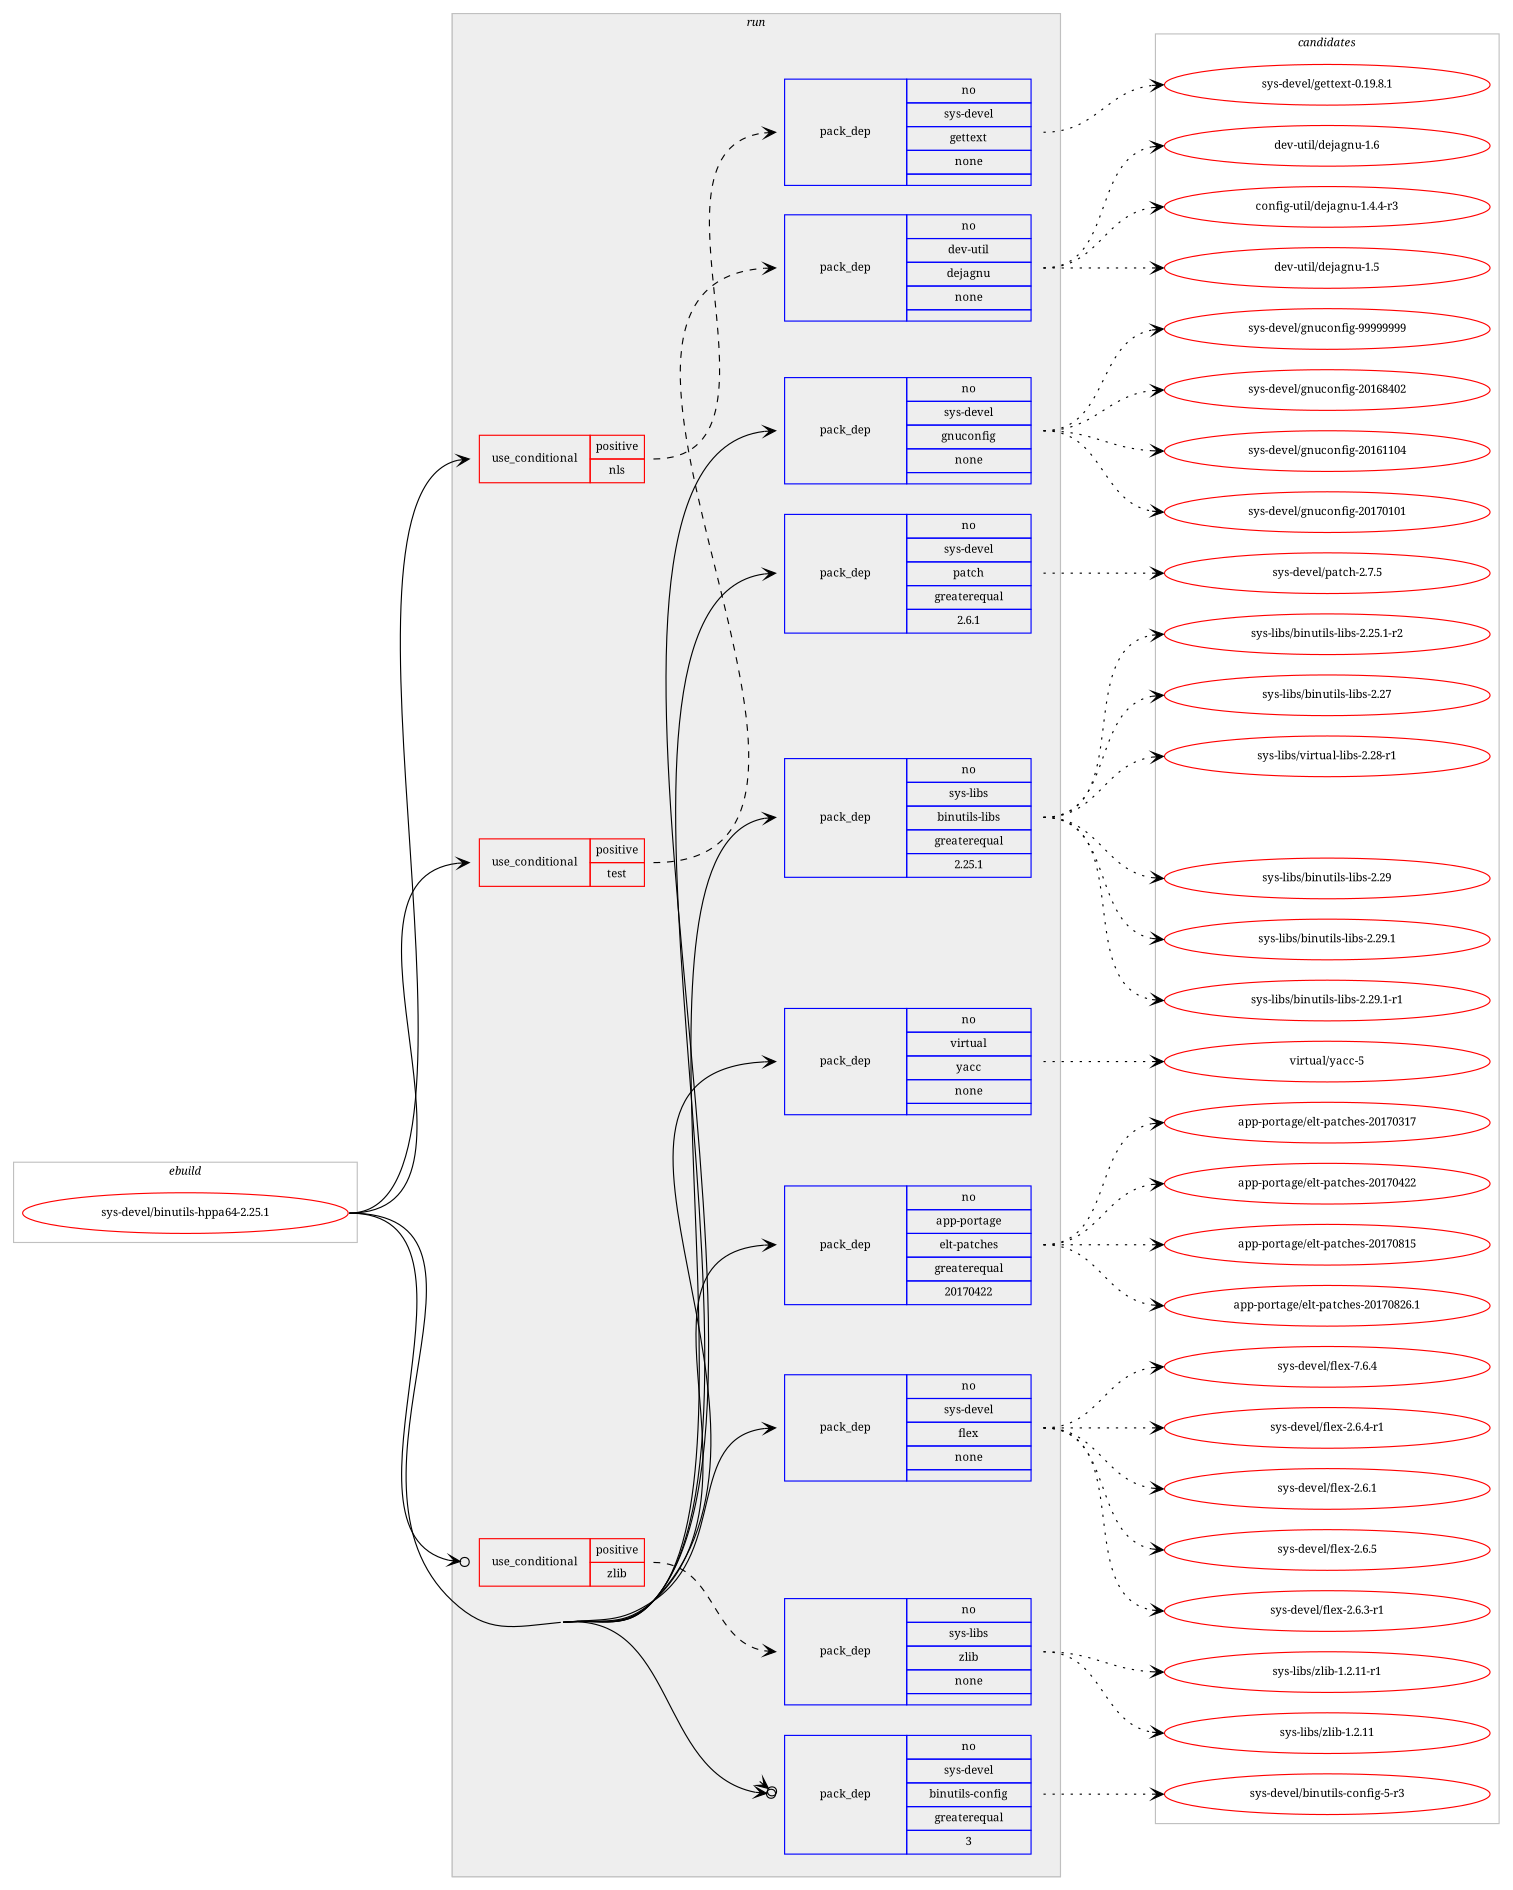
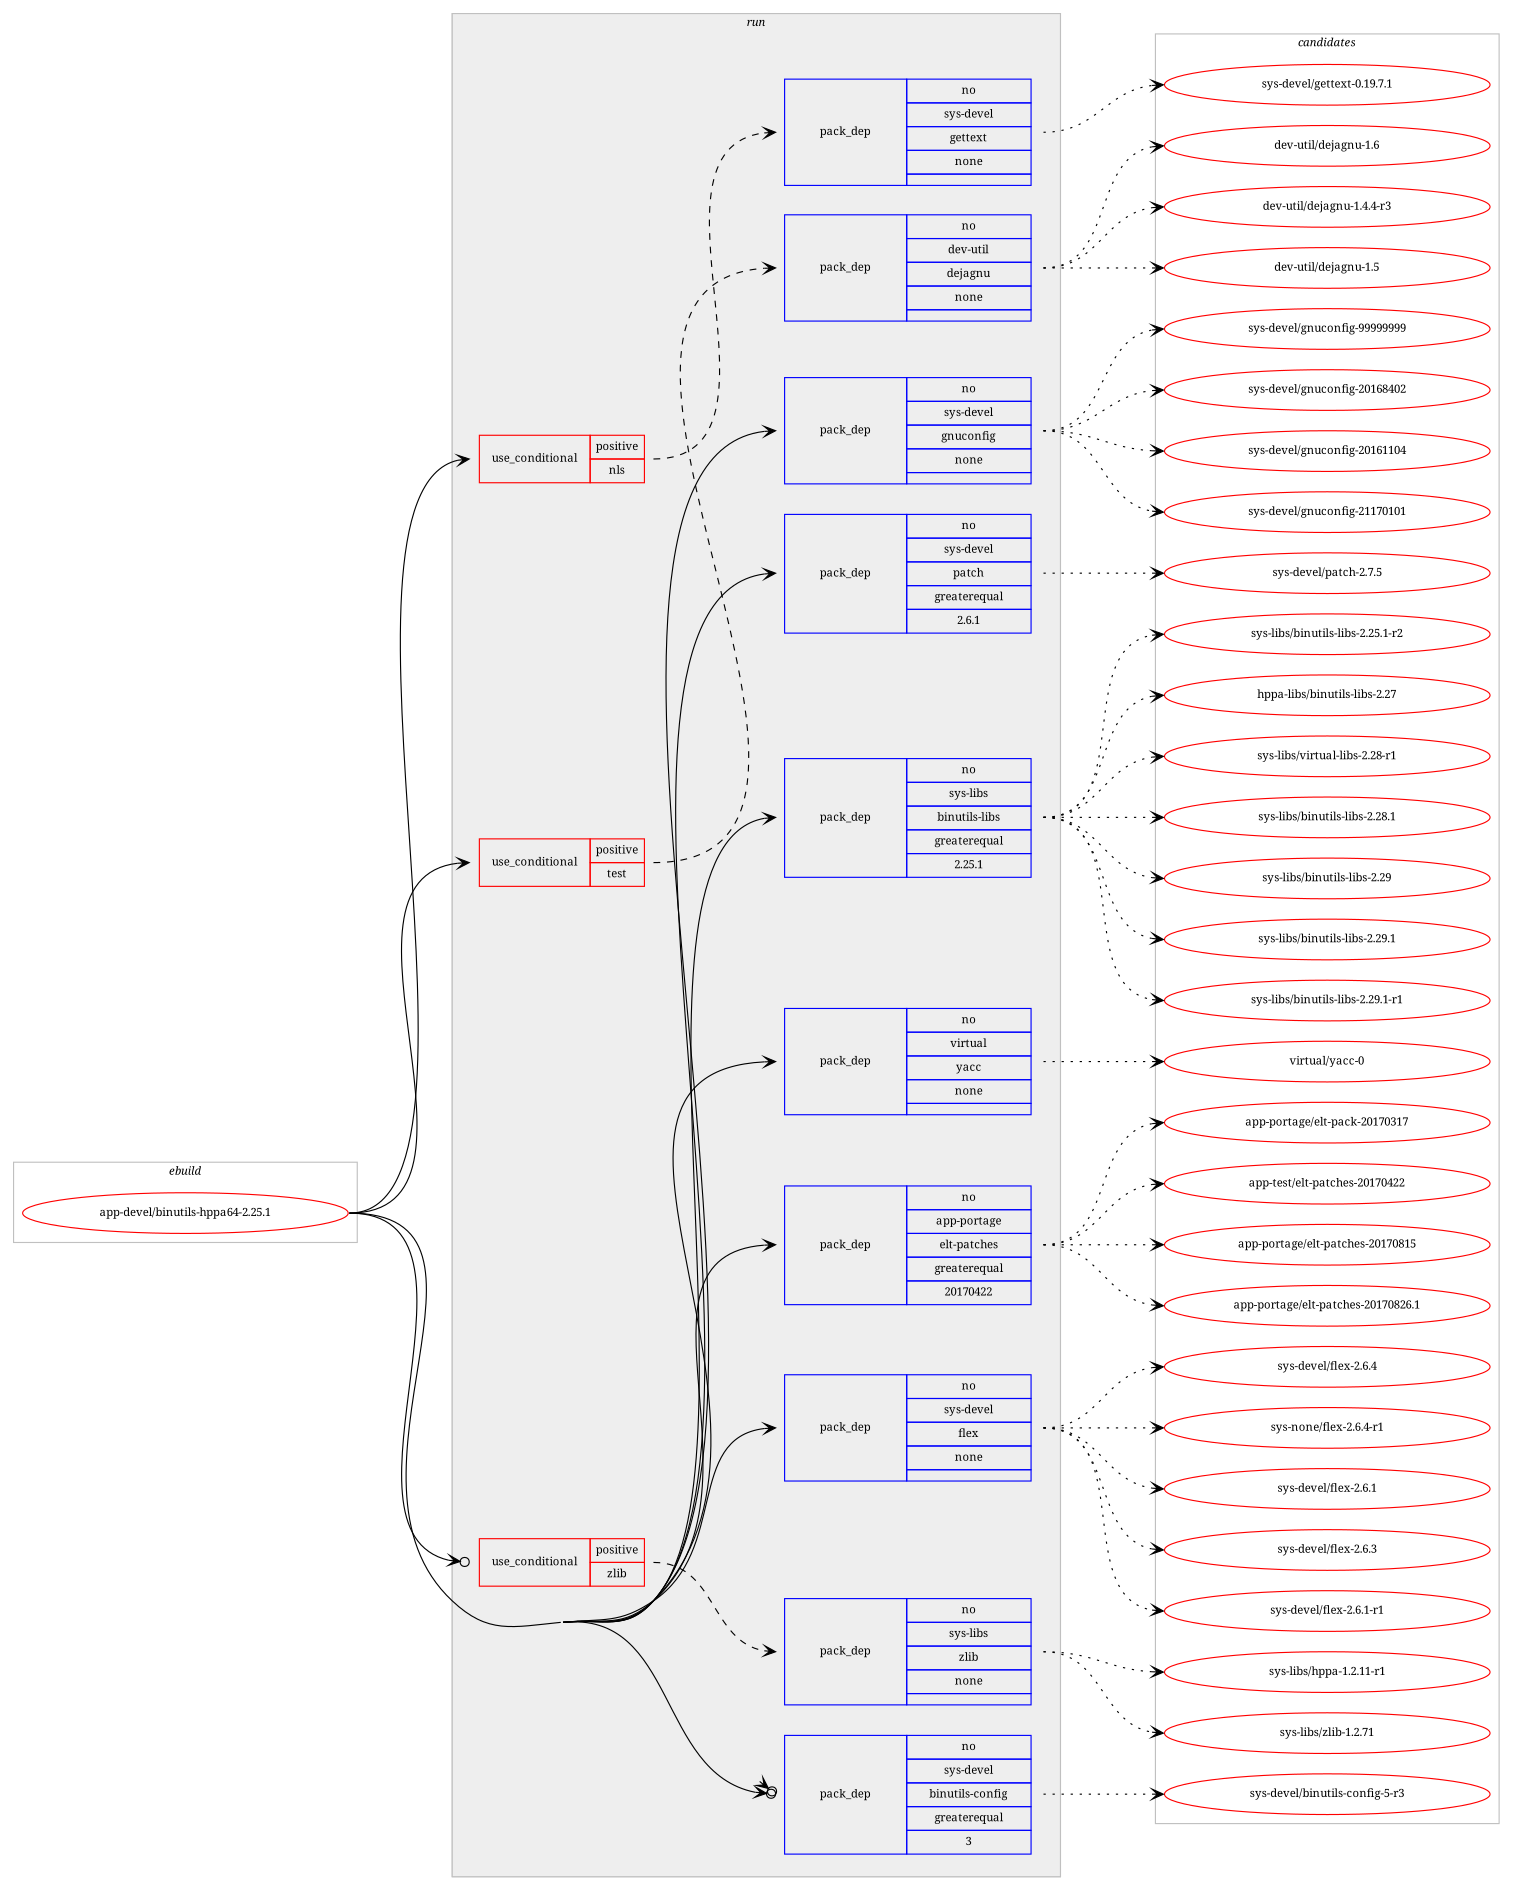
(1327, 85) -> (1327, 85)
(1327, 207) -> (1327, 207)
(1327, 512) -> (1327, 512)
(1327, 695) -> (1327, 695)
none -> (1327, 817)
(1327, 1062) -> (1327, 1062)
(1327, 1123) -> (1327, 1123)
(1327, 1184) -> (1327, 1184)
(185, 1213) -> (185, 1213)
(1327, 1367) -> (1327, 1367)
(1327, 1428) -> (1327, 1428)
(1327, 1550) -> (1327, 1550)
(1327, 1611) -> (1327, 1611)
(1327, 1672) -> (1327, 1672)
(1327, 1733) -> (1327, 1733)
